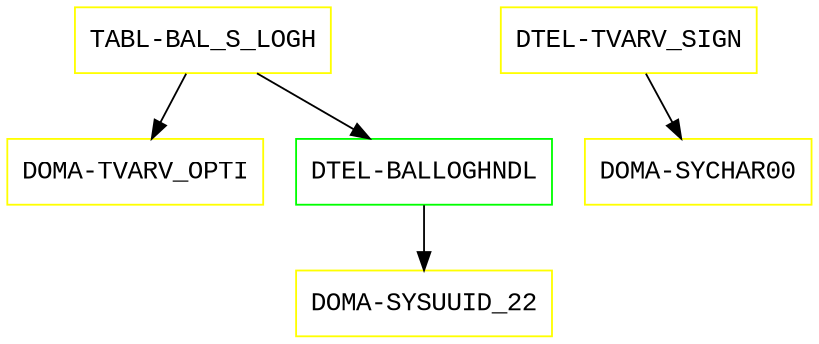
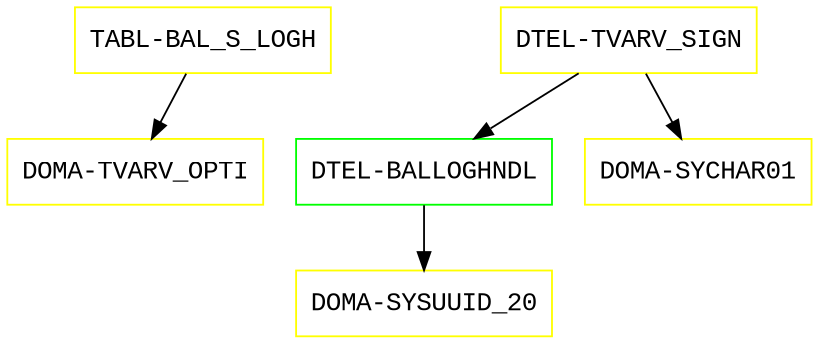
(305, 101) -> (535, 101)
(698, 172) -> (698, 172)
(424, 303) -> (424, 303)
